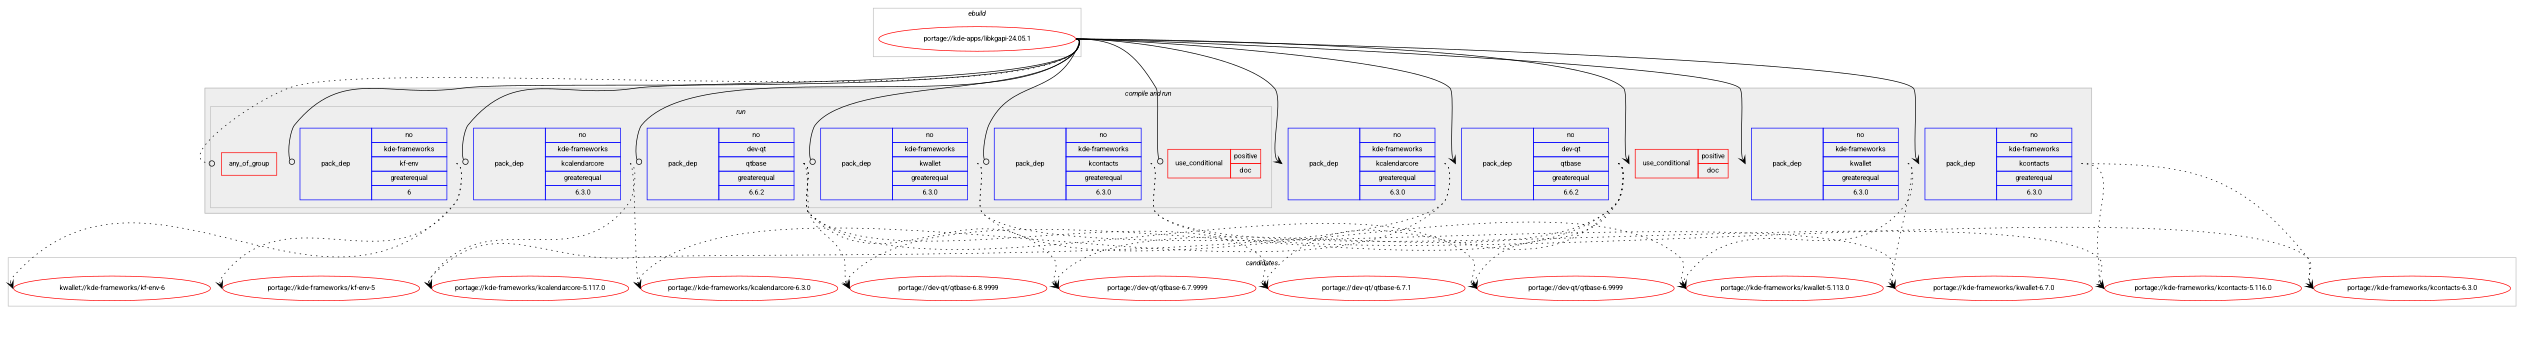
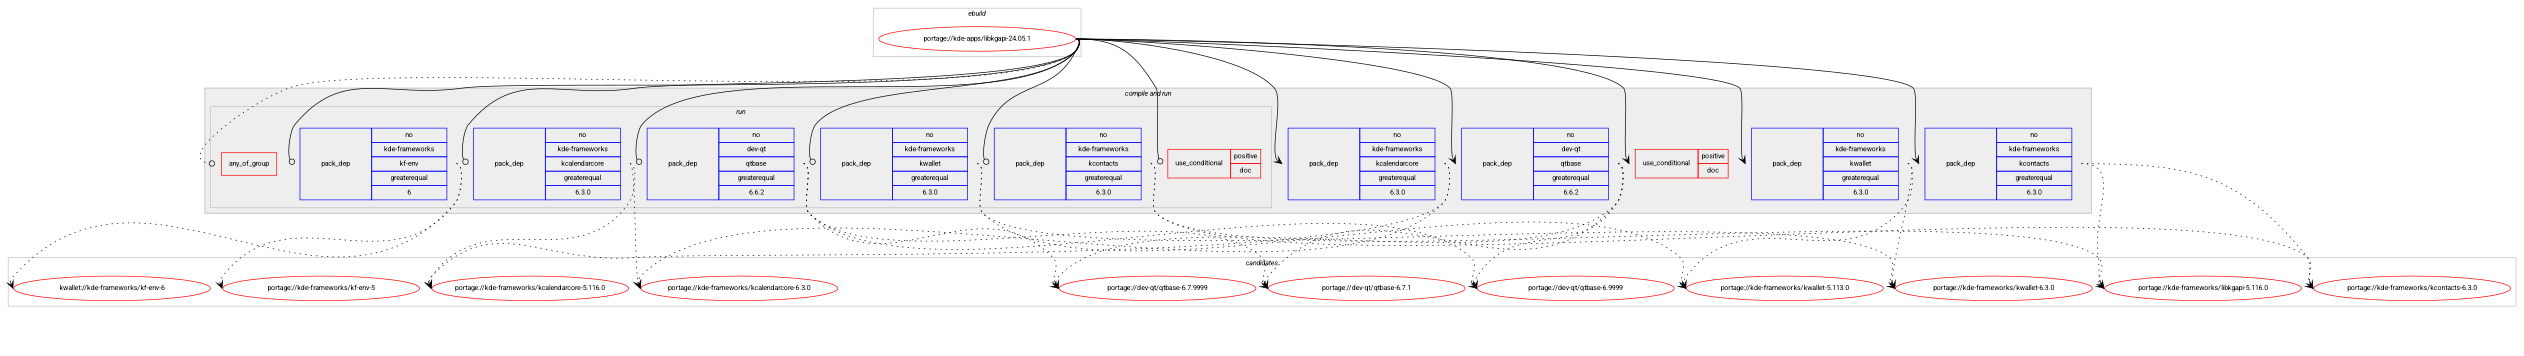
(530, 288) -> (530, 288)
(948, 288) -> none
(1994, 288) -> (1994, 288)
(2203, 288) -> (2203, 288)
